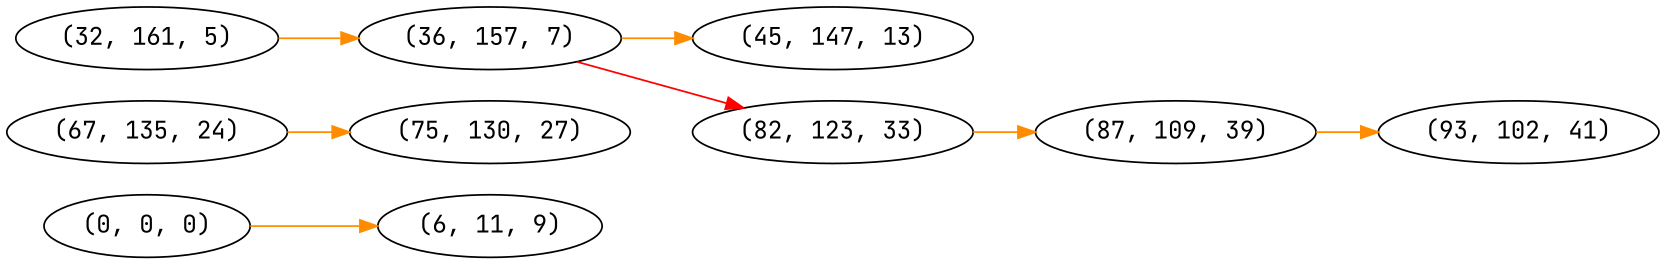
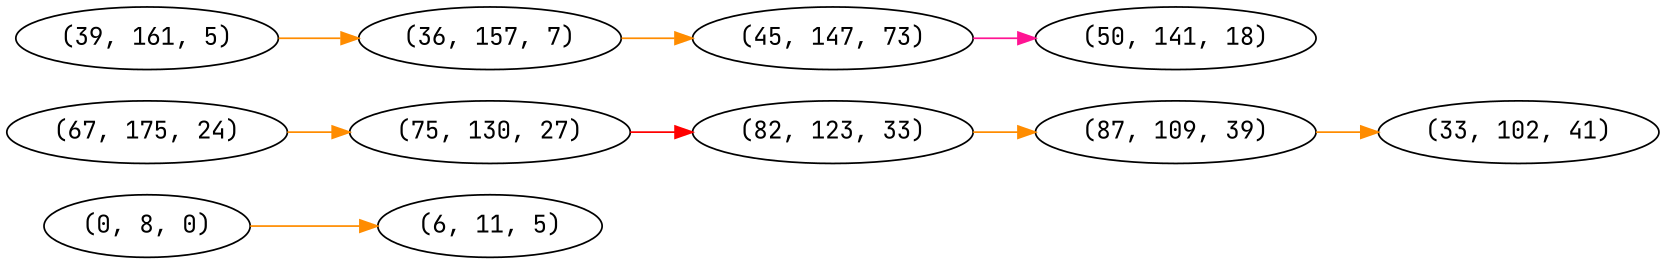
(147, 38) -> (147, 38)
(833, 38) -> (833, 38)
none -> (1176, 38)
(652, 82) -> (653, 132)
(147, 132) -> (147, 132)
(1519, 132) -> (1519, 132)
(147, 226) -> (147, 226)
(490, 226) -> (490, 226)
